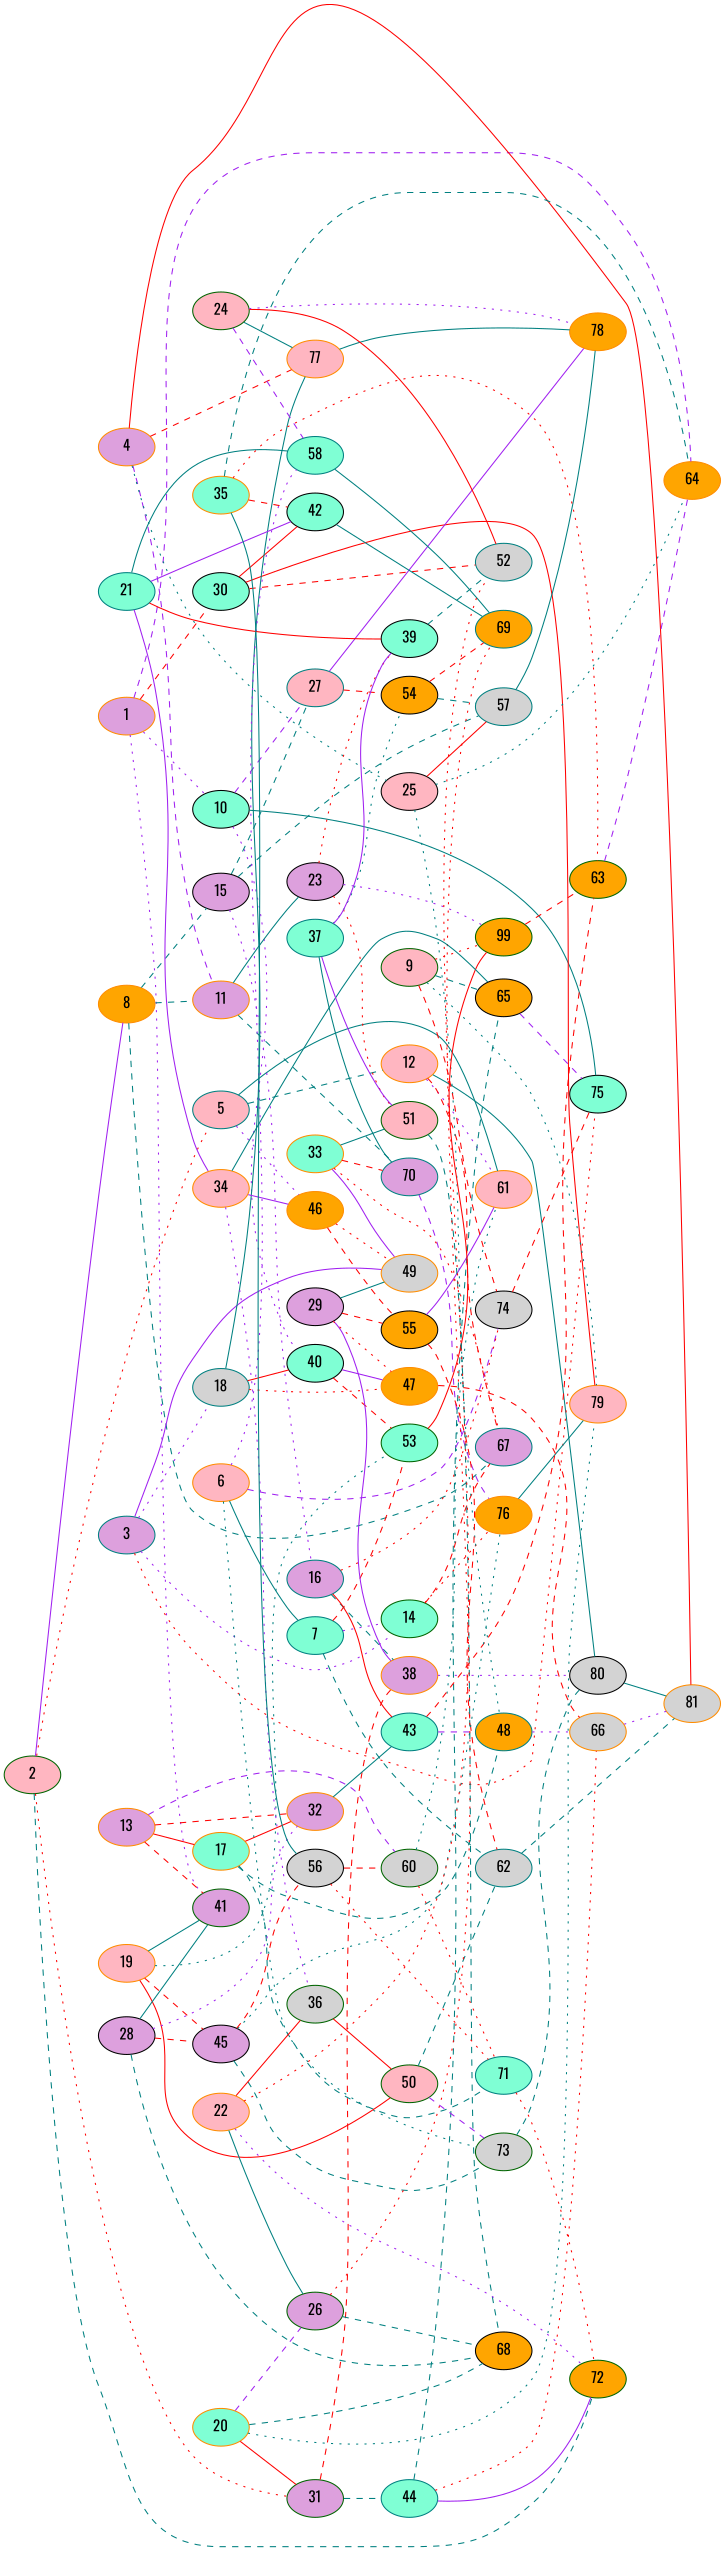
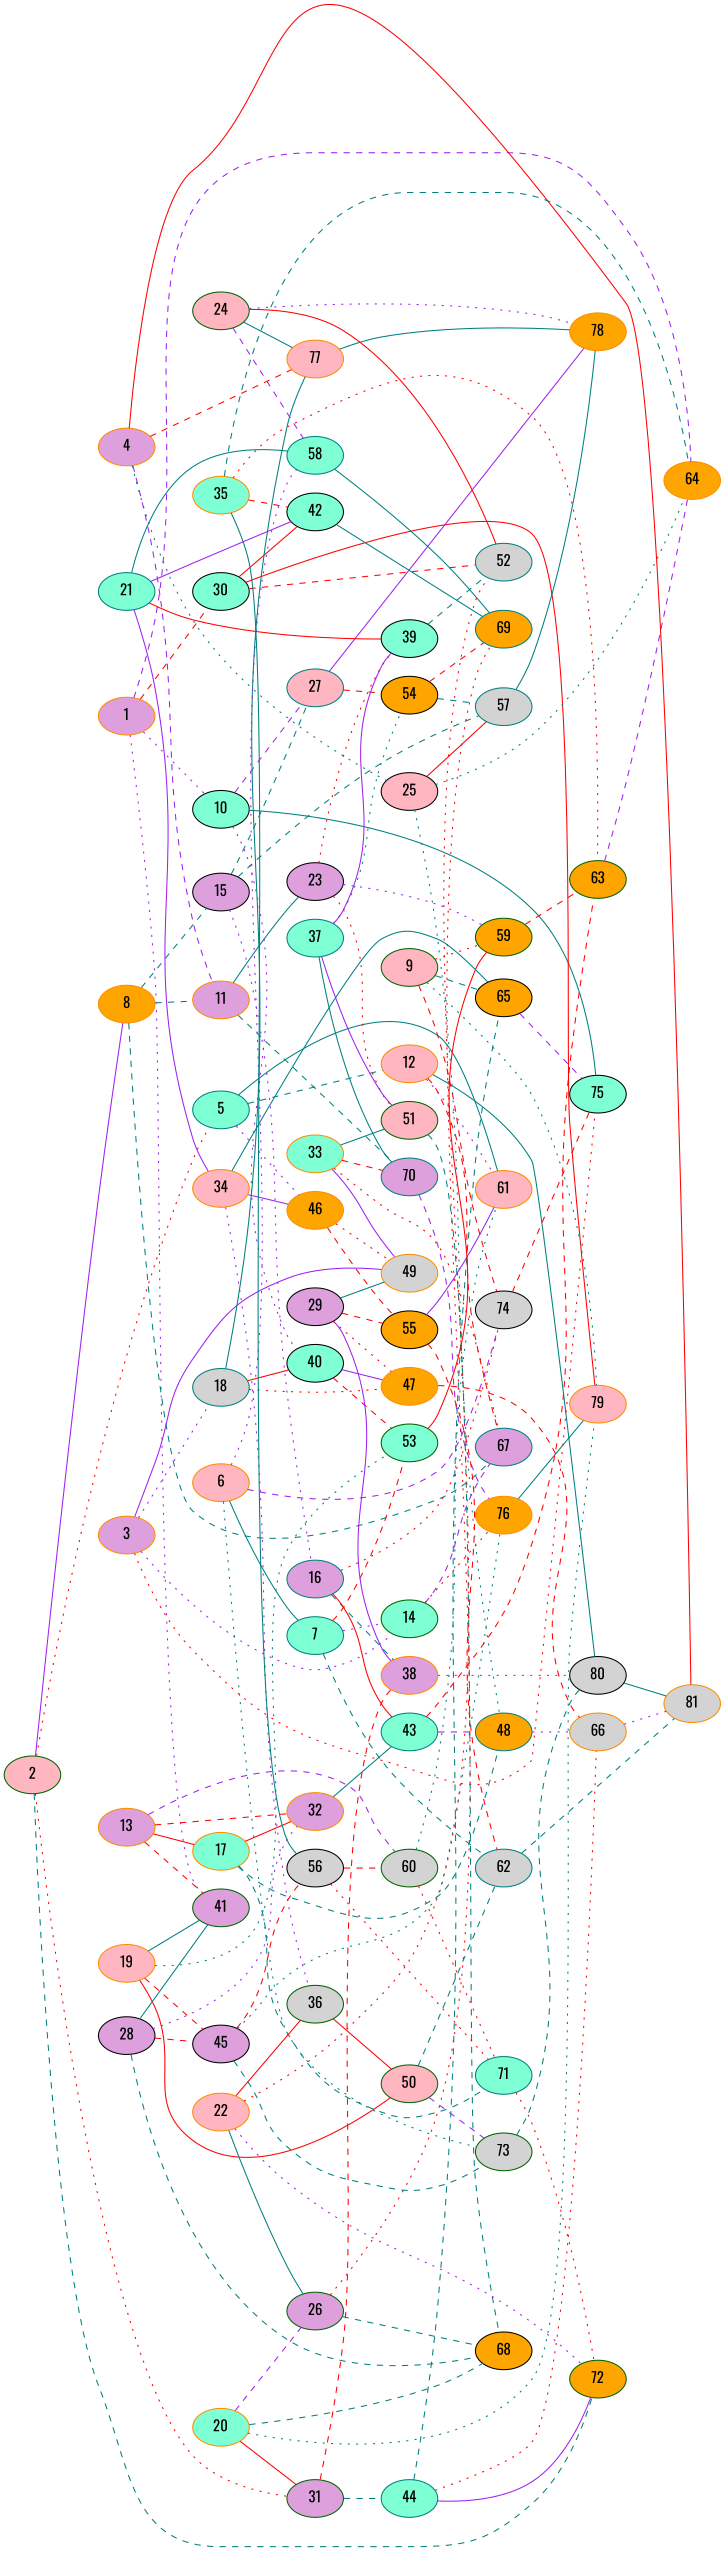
(504, 937) -> (504, 937)
(221, 1110) -> (221, 1110)
(127, 1535) -> (127, 1535)
(447, 1567) -> (447, 1567)
